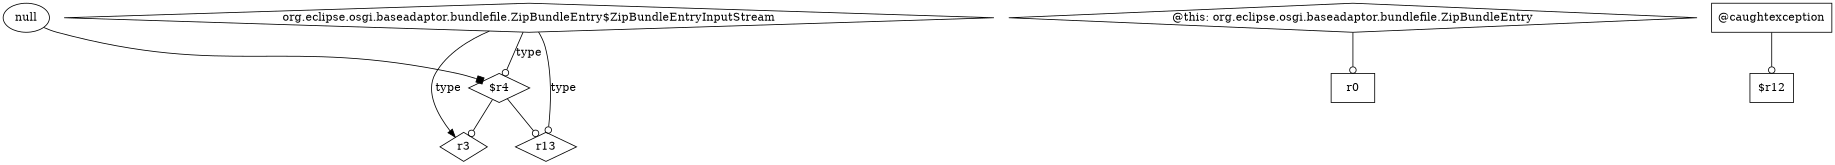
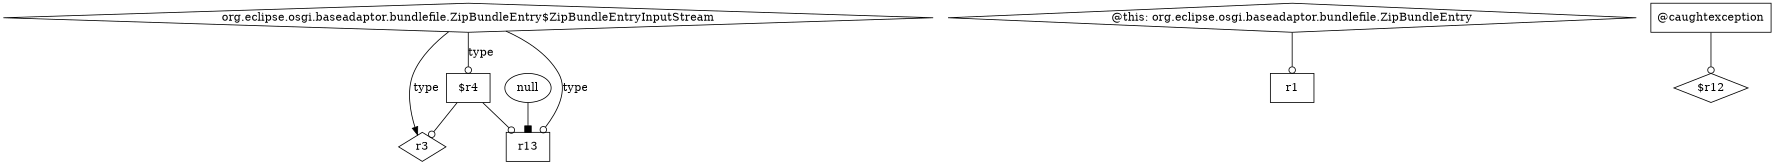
(259, 56) -> (528, 113)
(499, 88) -> (468, 88)
(1353, 88) -> (1292, 88)
(1772, 88) -> (1711, 88)
(546, 147) -> (528, 147)
